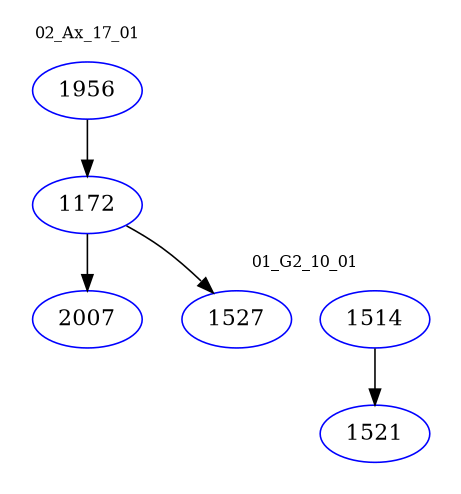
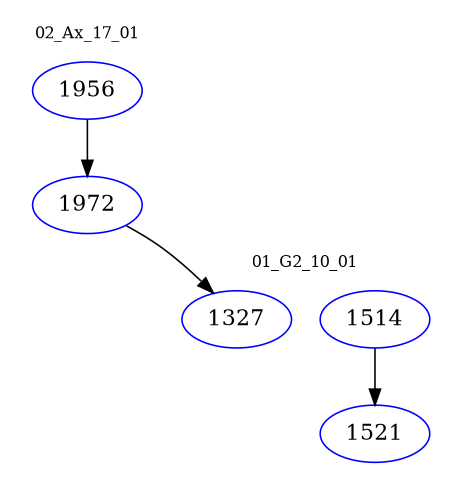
(87, 205) -> (87, 205)
(87, 319) -> none
(237, 319) -> (237, 319)
